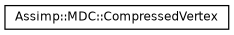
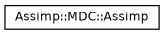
(117, 17) -> (82, 17)
